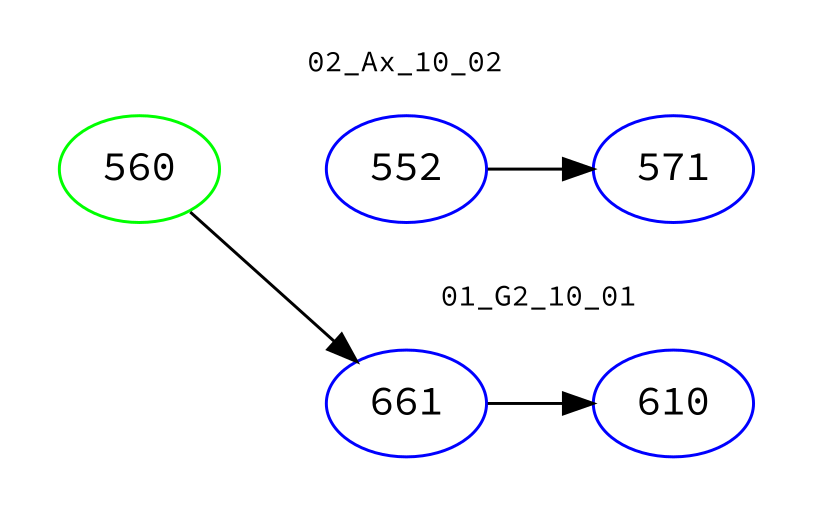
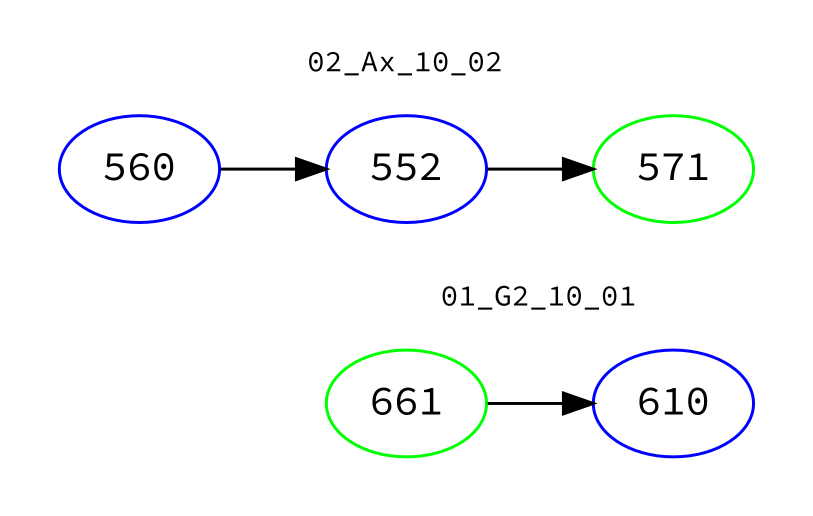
(139, 169) -> (139, 169)
(673, 169) -> (673, 169)
(262, 277) -> (258, 169)
(406, 403) -> (406, 403)
